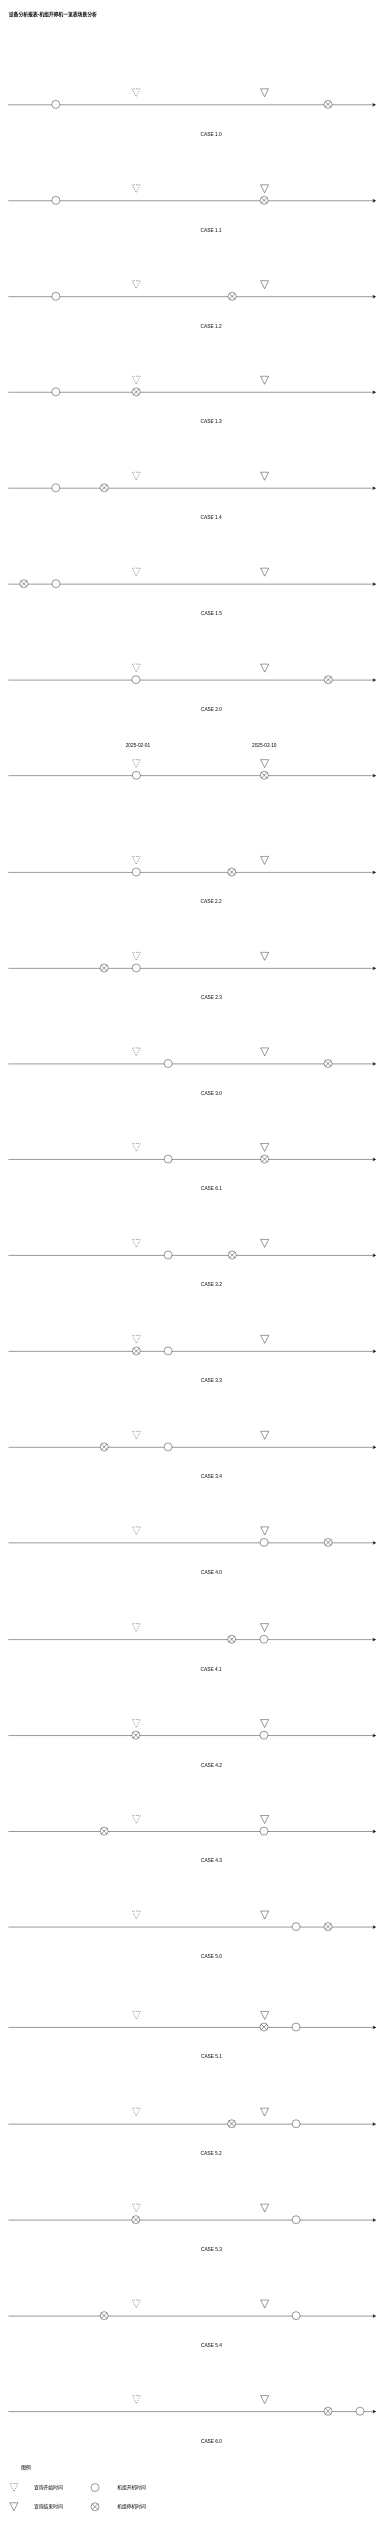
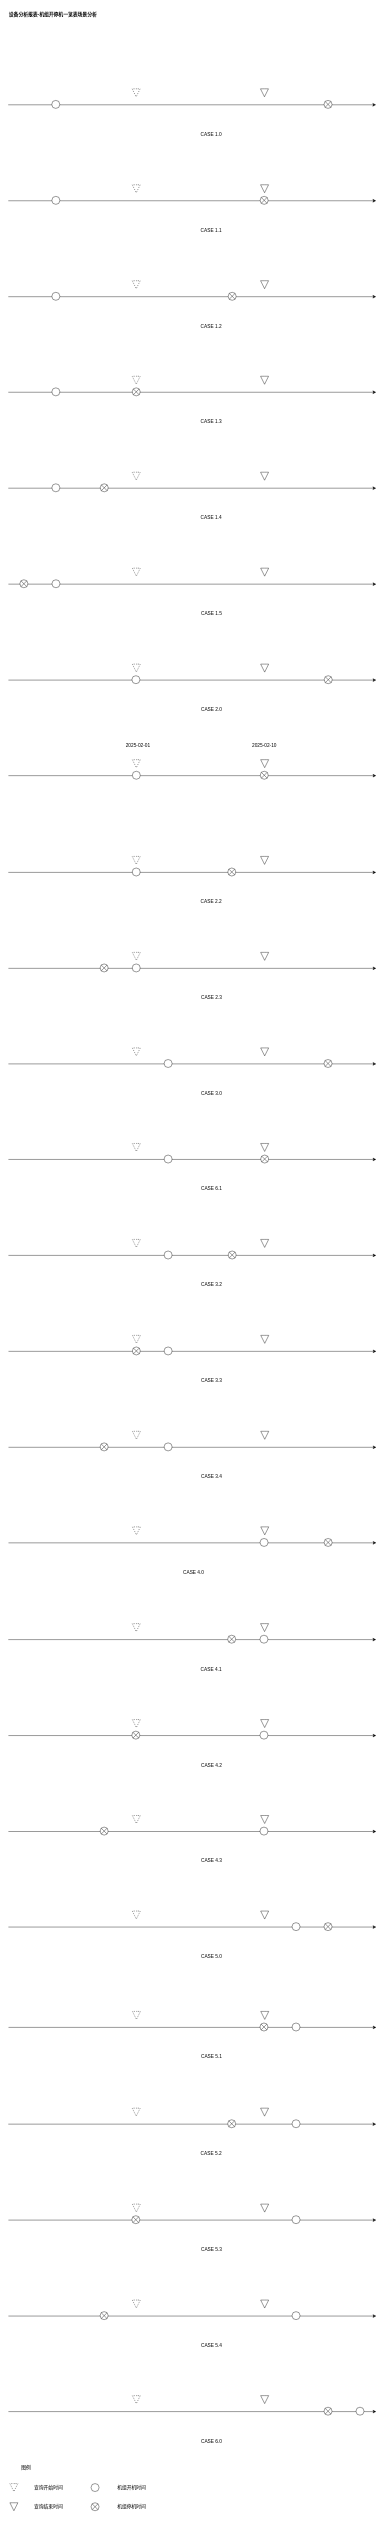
(212, 1573) -> (194, 1573)
